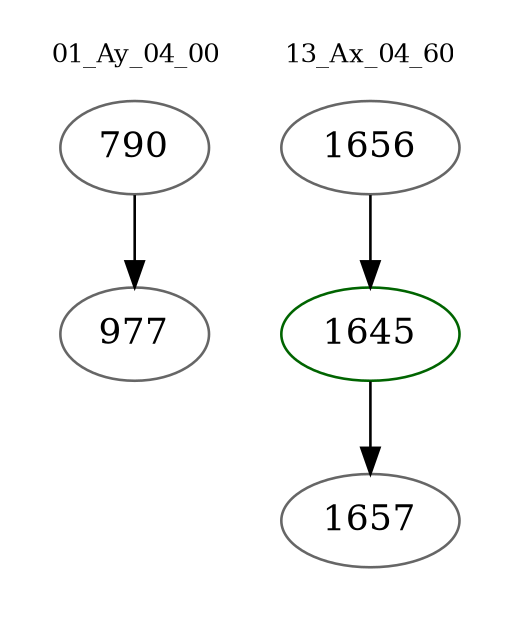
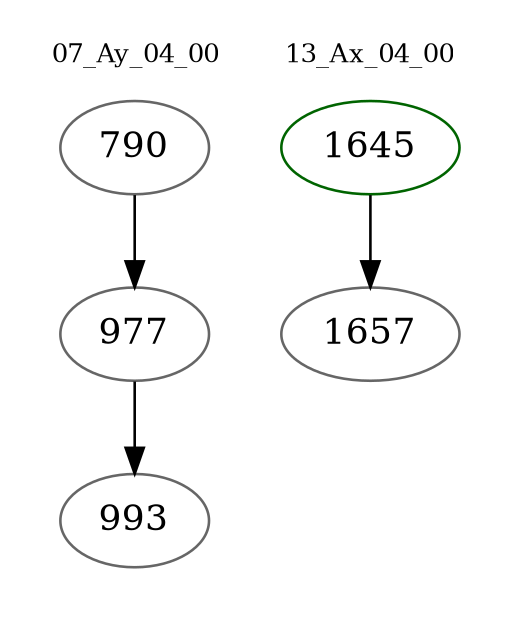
(136, 56) -> (136, 56)
(370, 56) -> (370, 56)
(370, 148) -> none
none -> (135, 521)
